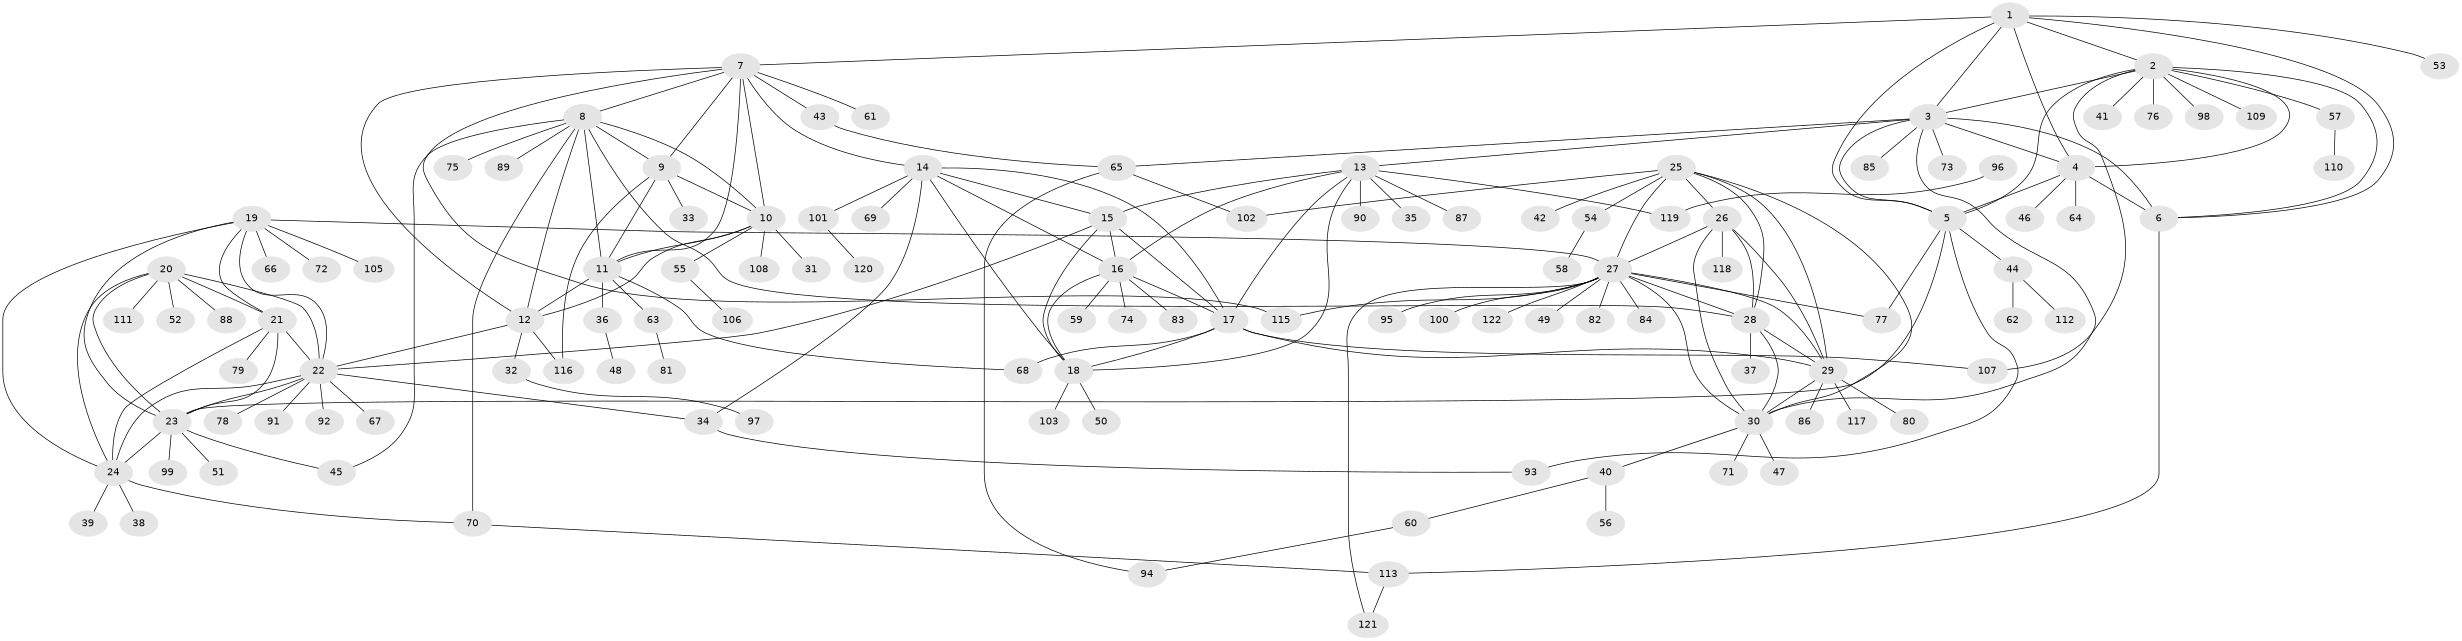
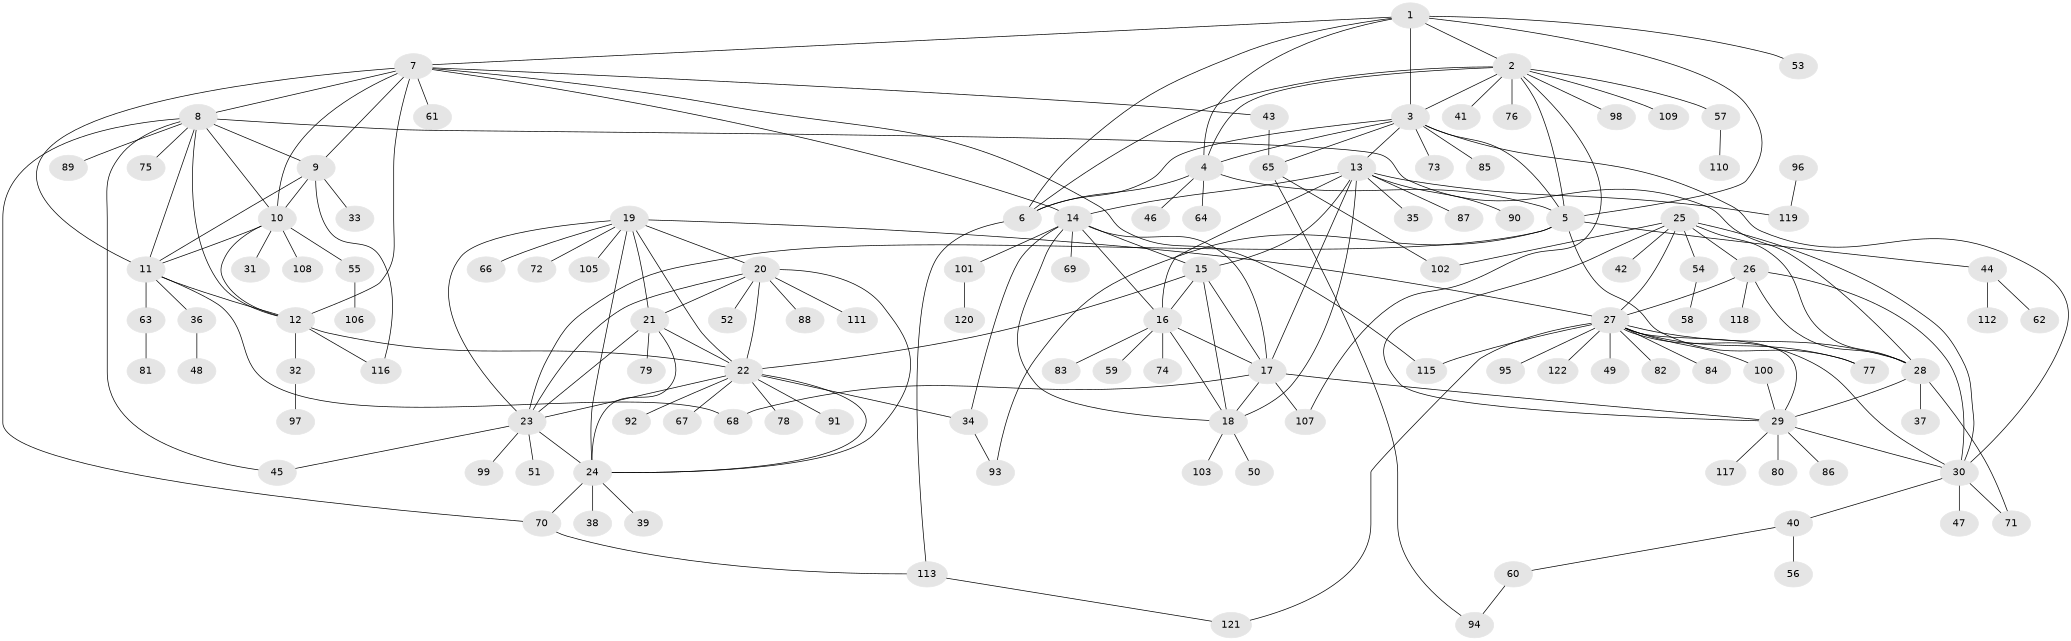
none -> (1215, 192)
none -> (695, 244)
(1787, 288) -> (1771, 397)
(1778, 370) -> (1976, 446)
